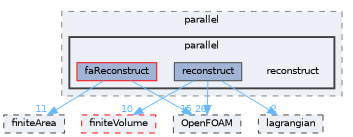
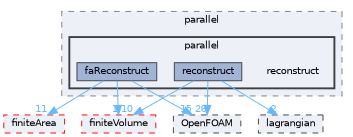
(117, 72) -> (117, 72)
none -> (118, 93)
(34, 124) -> (34, 124)
